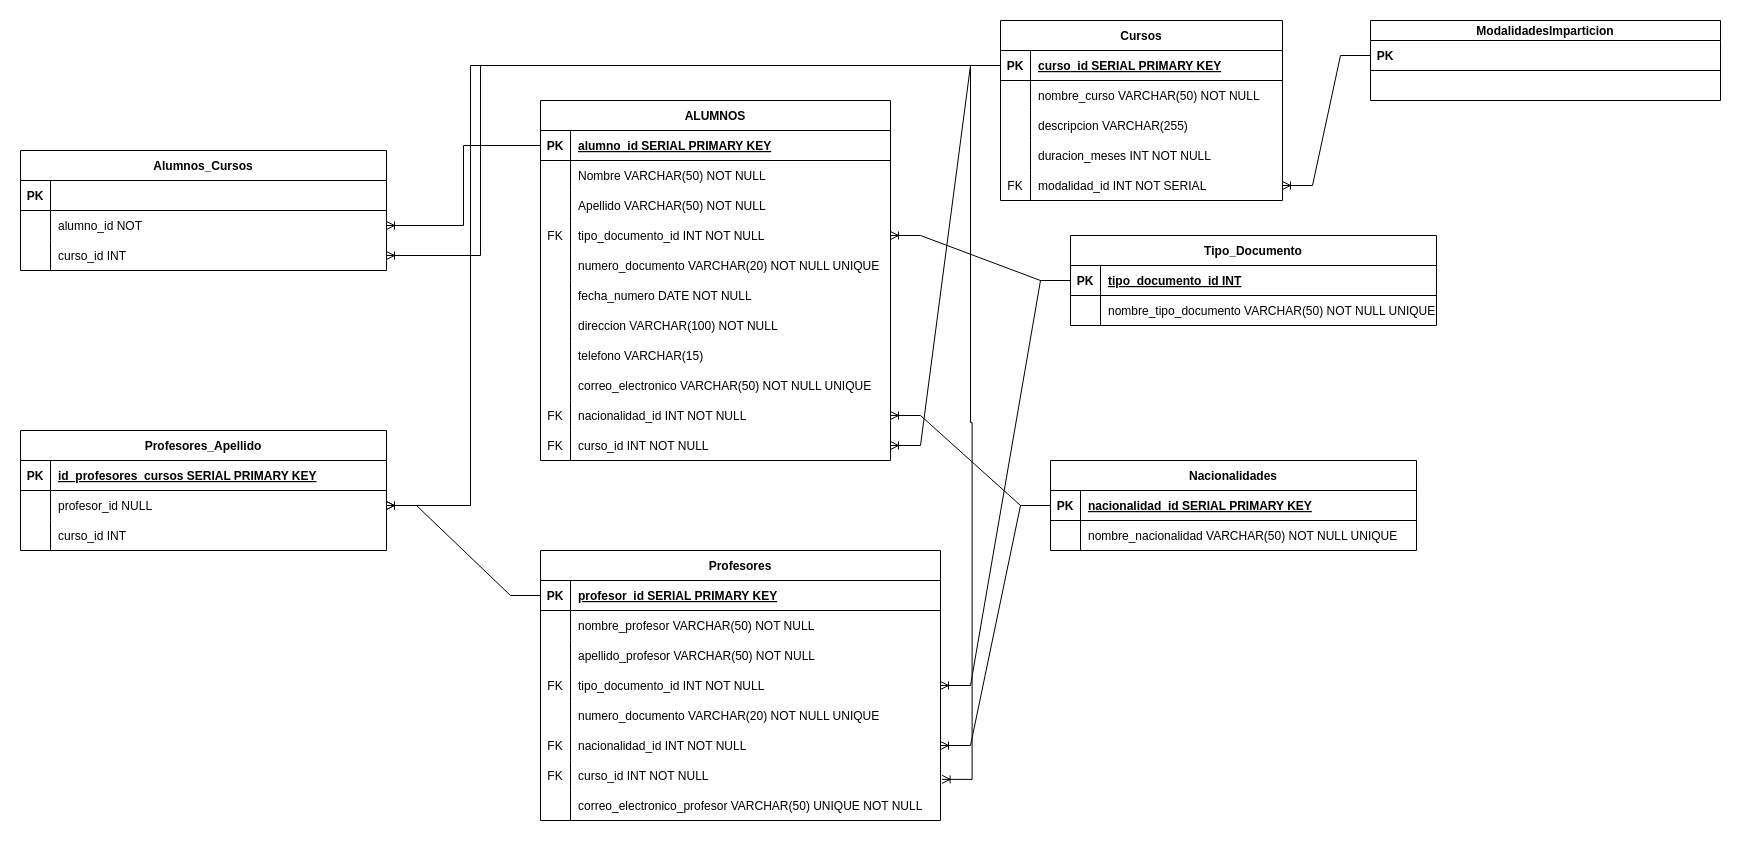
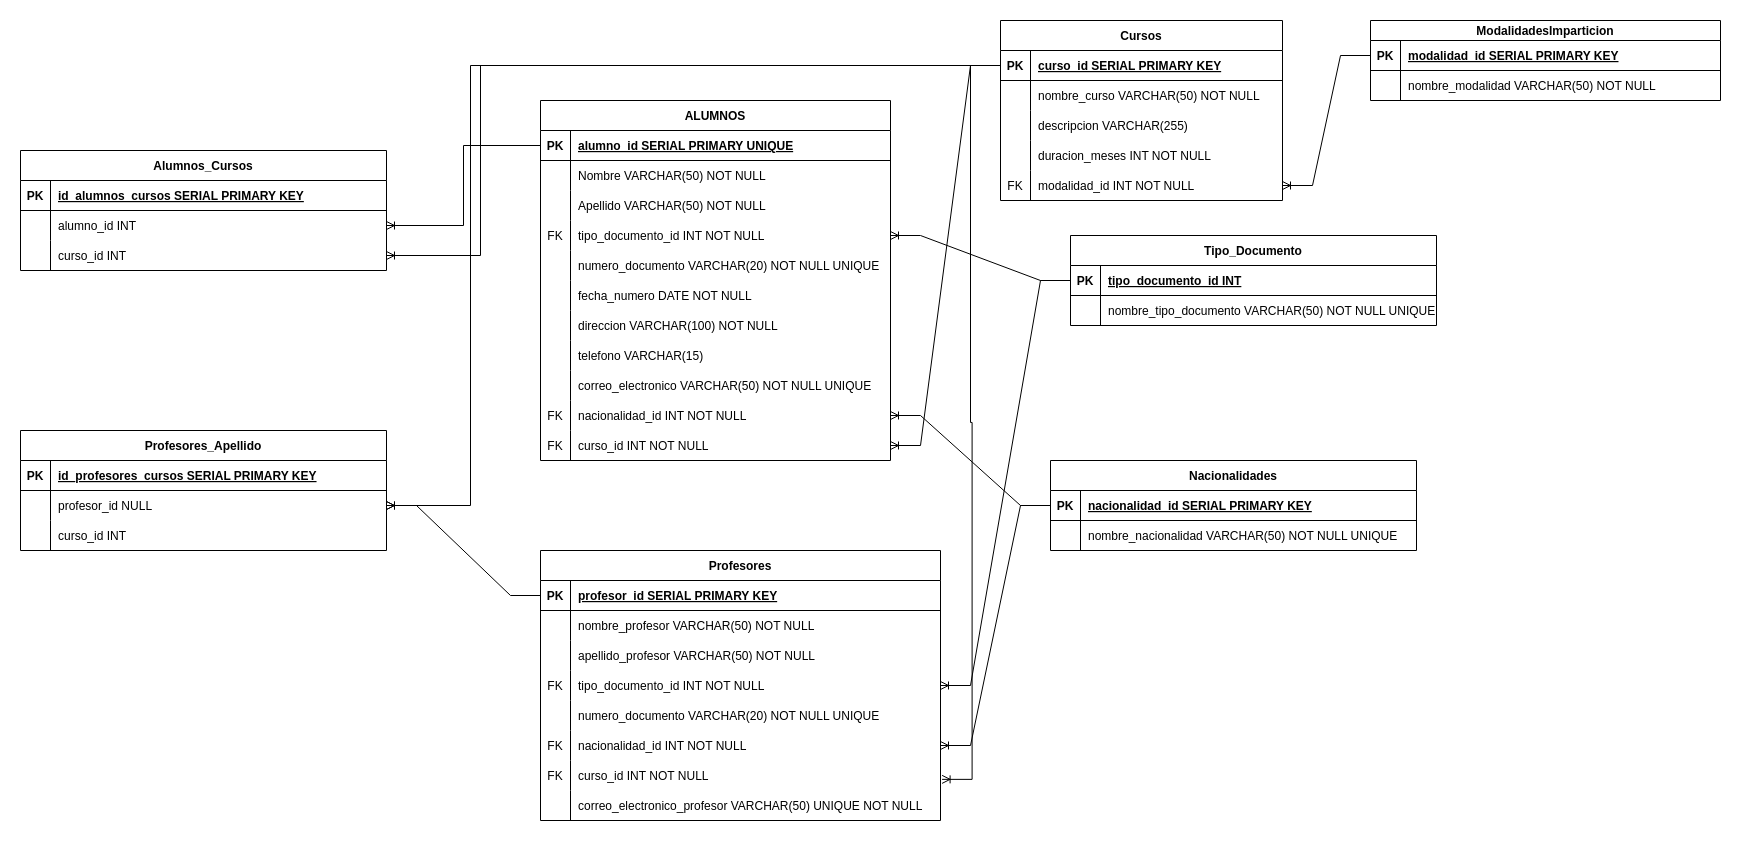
none -> (1561, 56)
none -> (1561, 86)
(664, 146) -> (674, 146)
(1119, 186) -> (1113, 186)
none -> (219, 196)
(97, 226) -> (97, 226)
